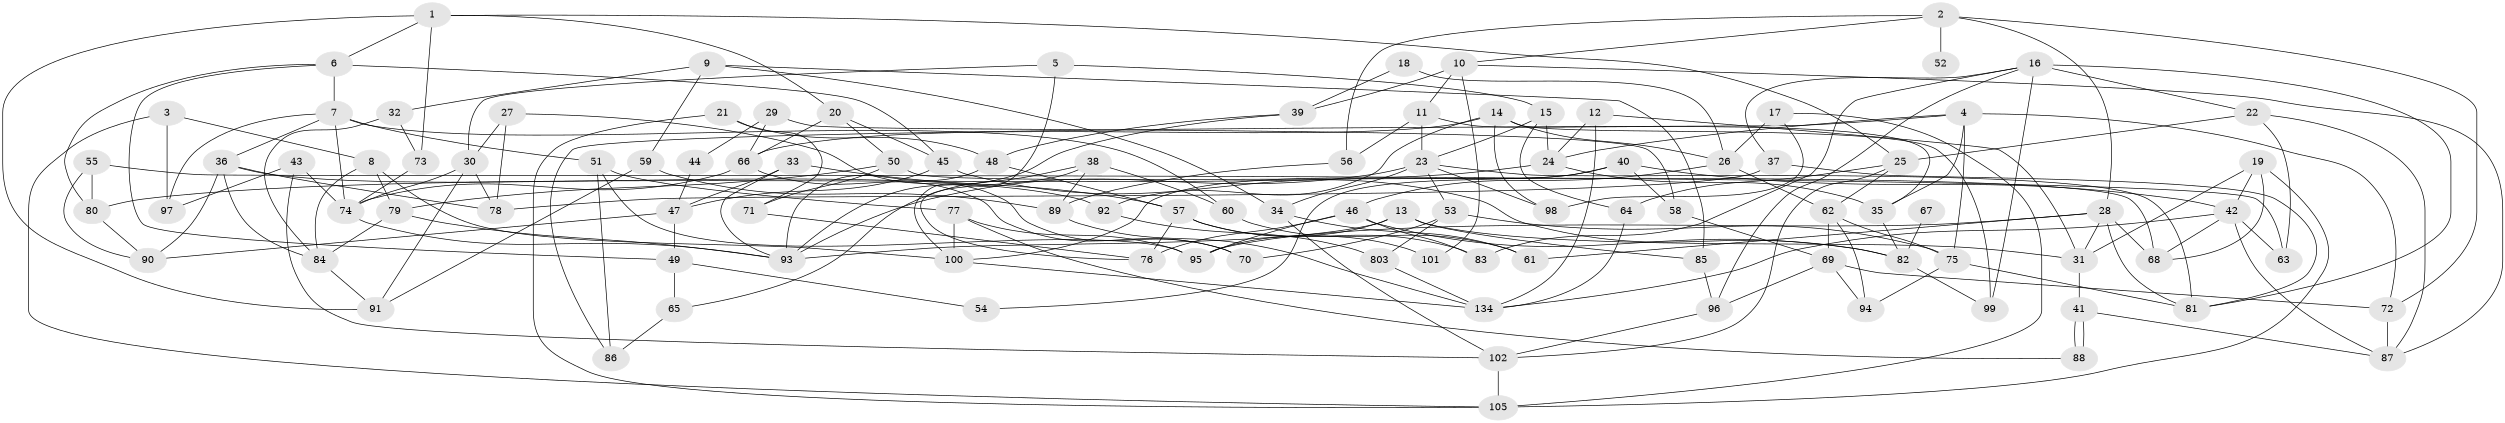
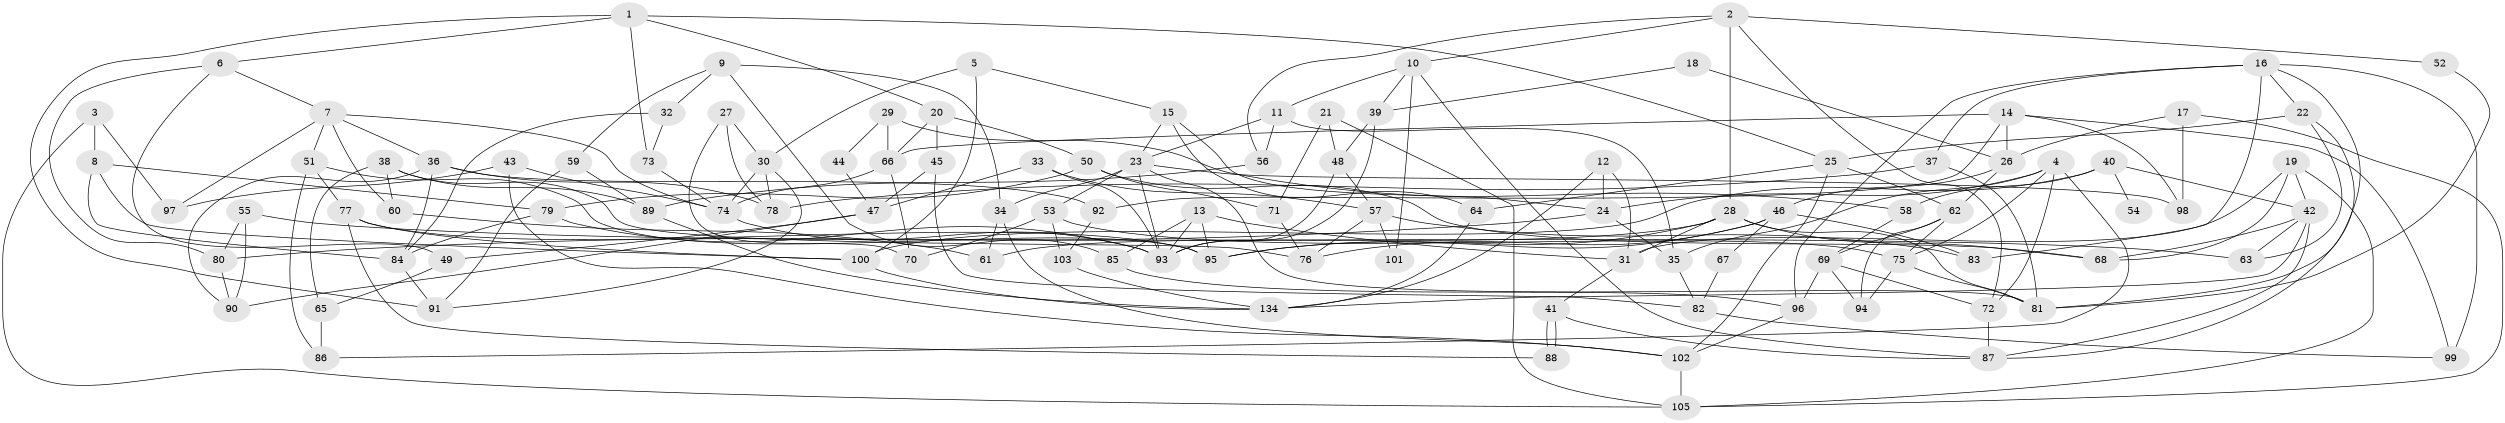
(592, 76) -> none
(1626, 244) -> (1751, 236)
(1380, 261) -> (1062, 261)
none -> (2335, 266)
(828, 285) -> none
